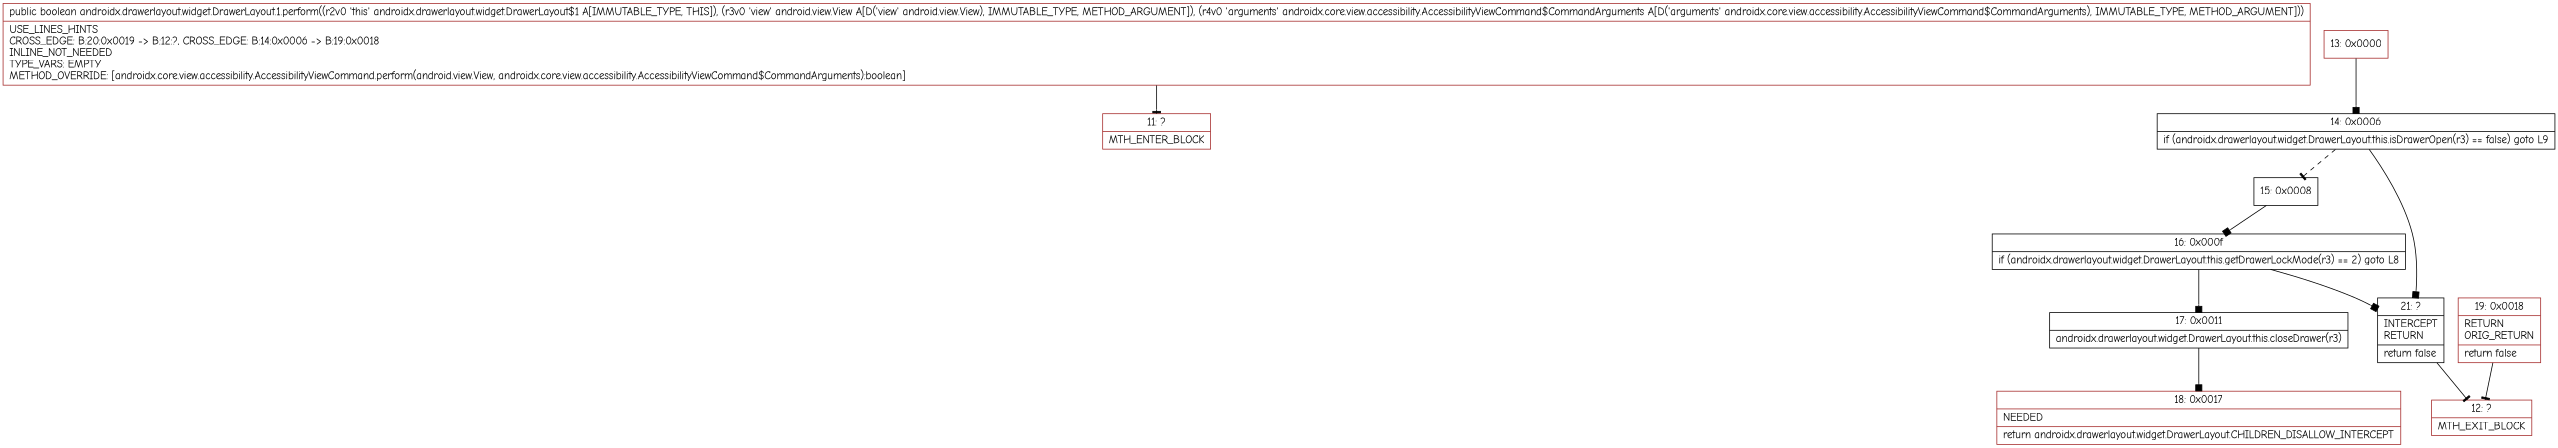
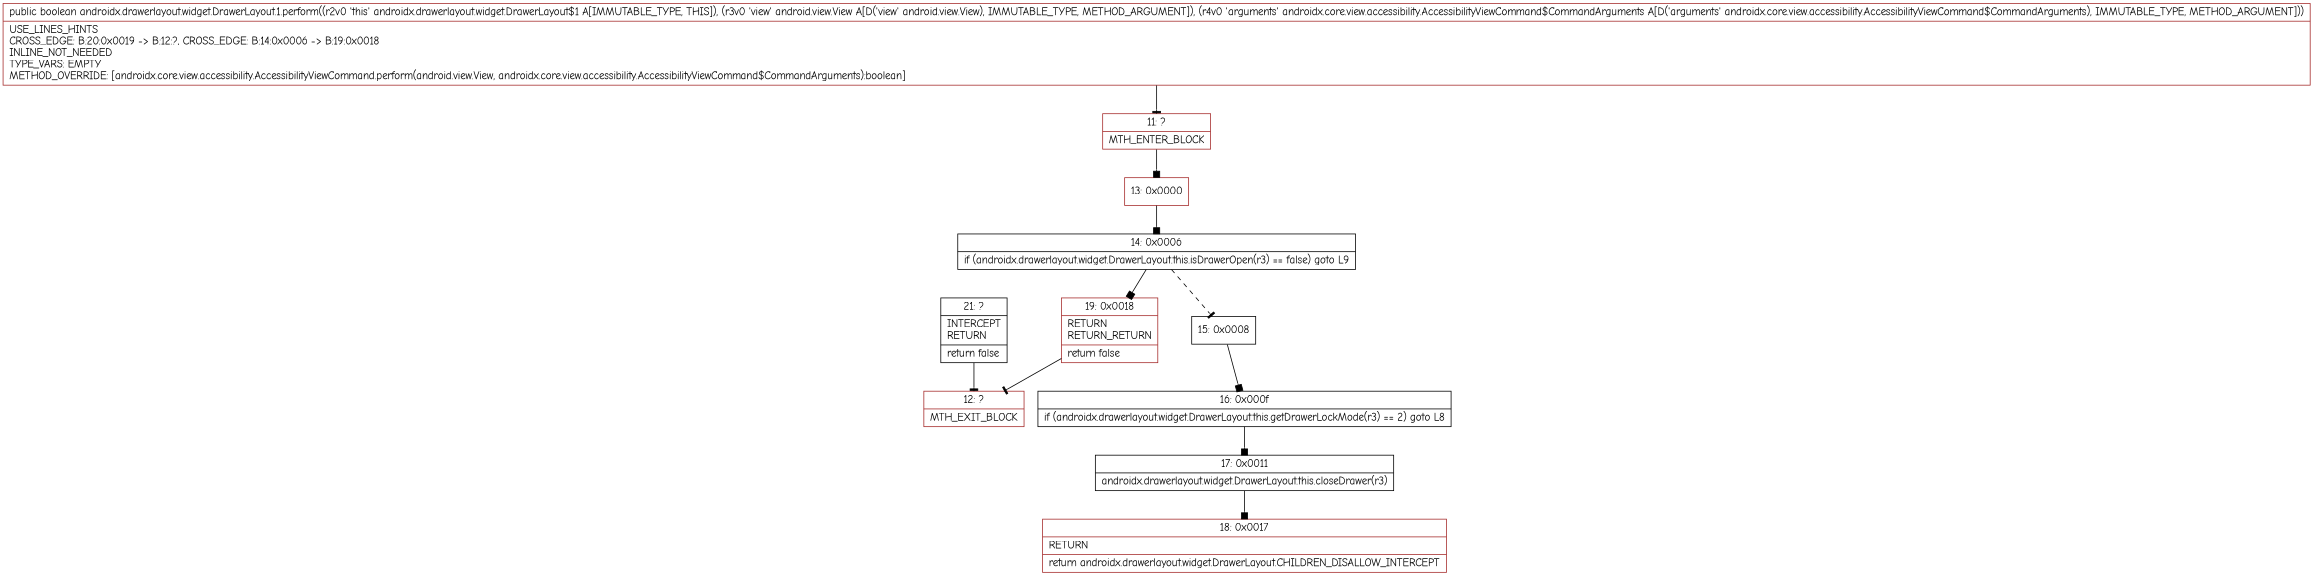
none -> (1157, 159)
(2406, 215) -> (1140, 280)
(2321, 285) -> none
(2499, 336) -> (1110, 336)
(2023, 417) -> (1069, 545)
